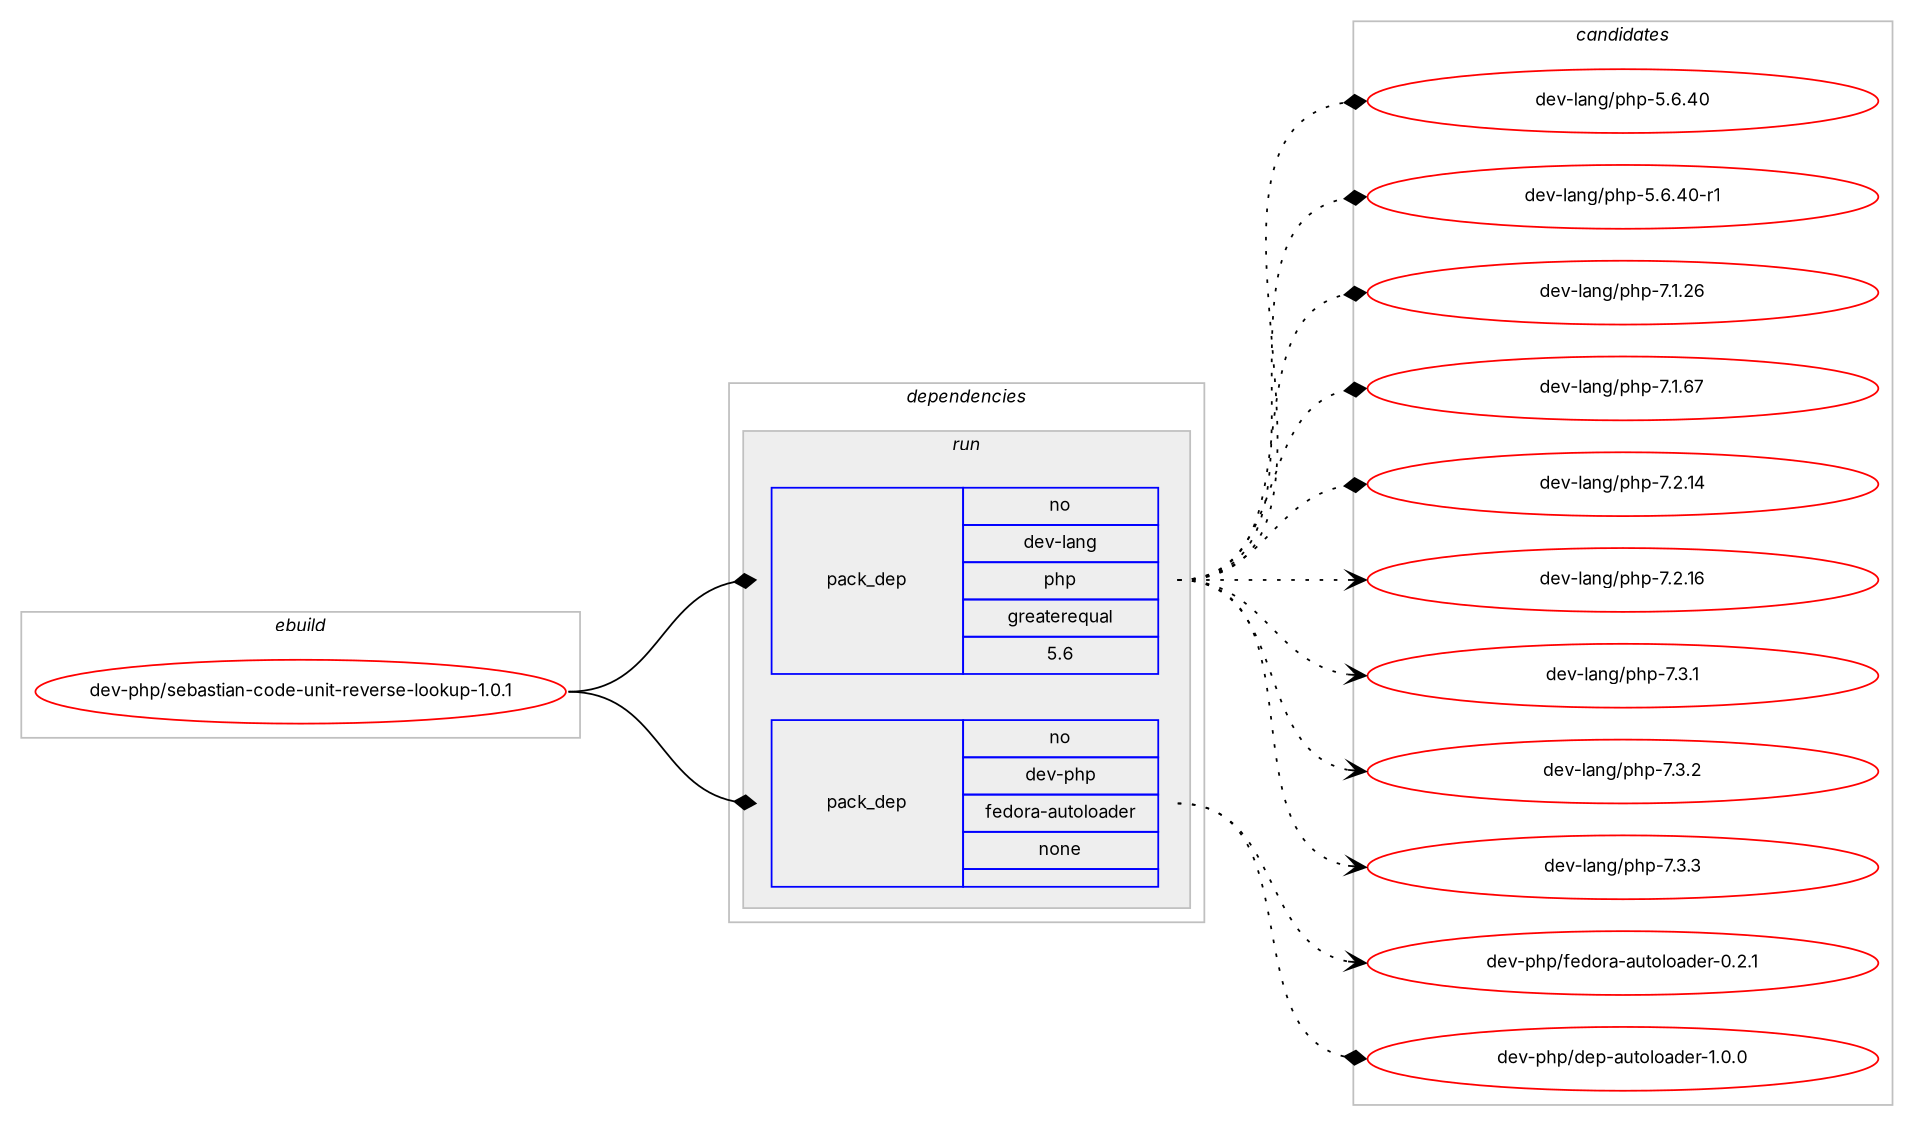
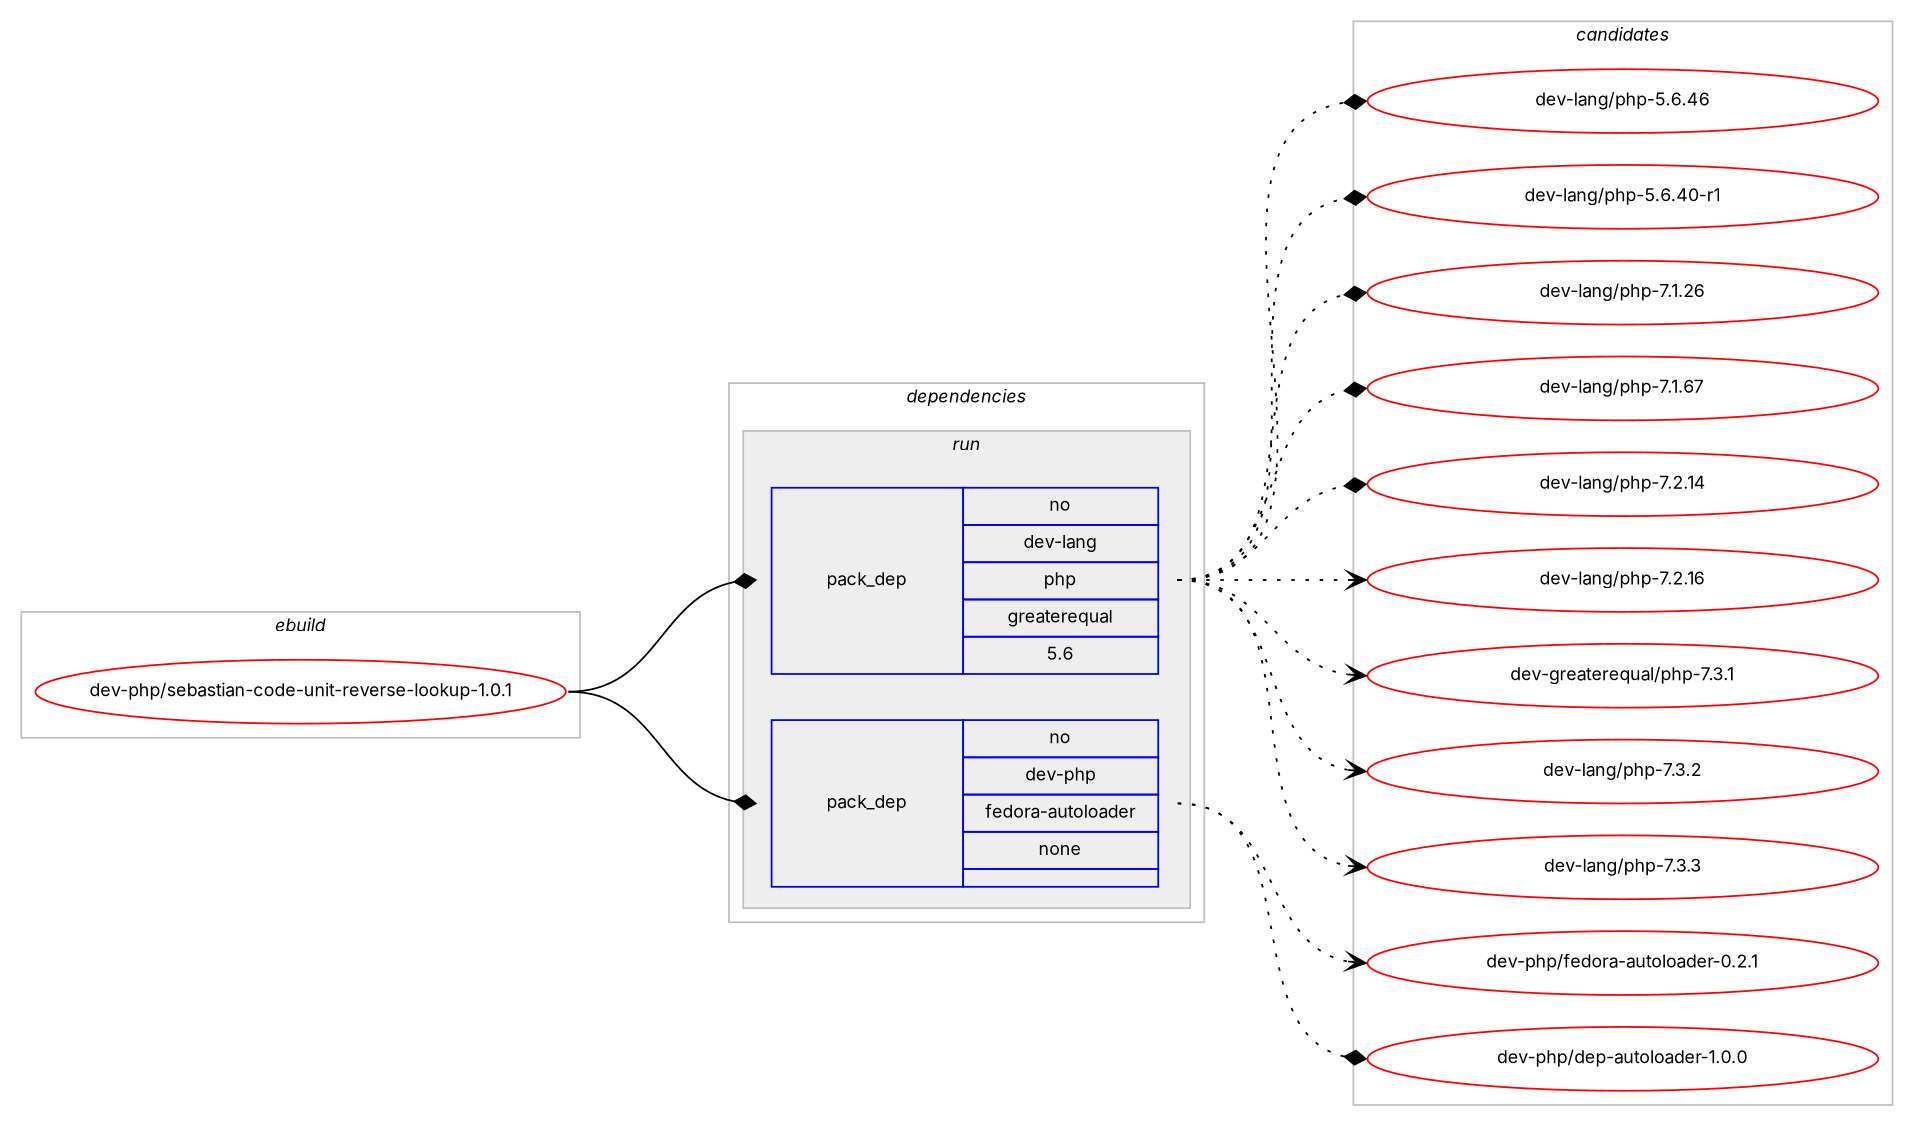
(1623, 101) -> (1623, 101)
(1623, 676) -> (1623, 676)
